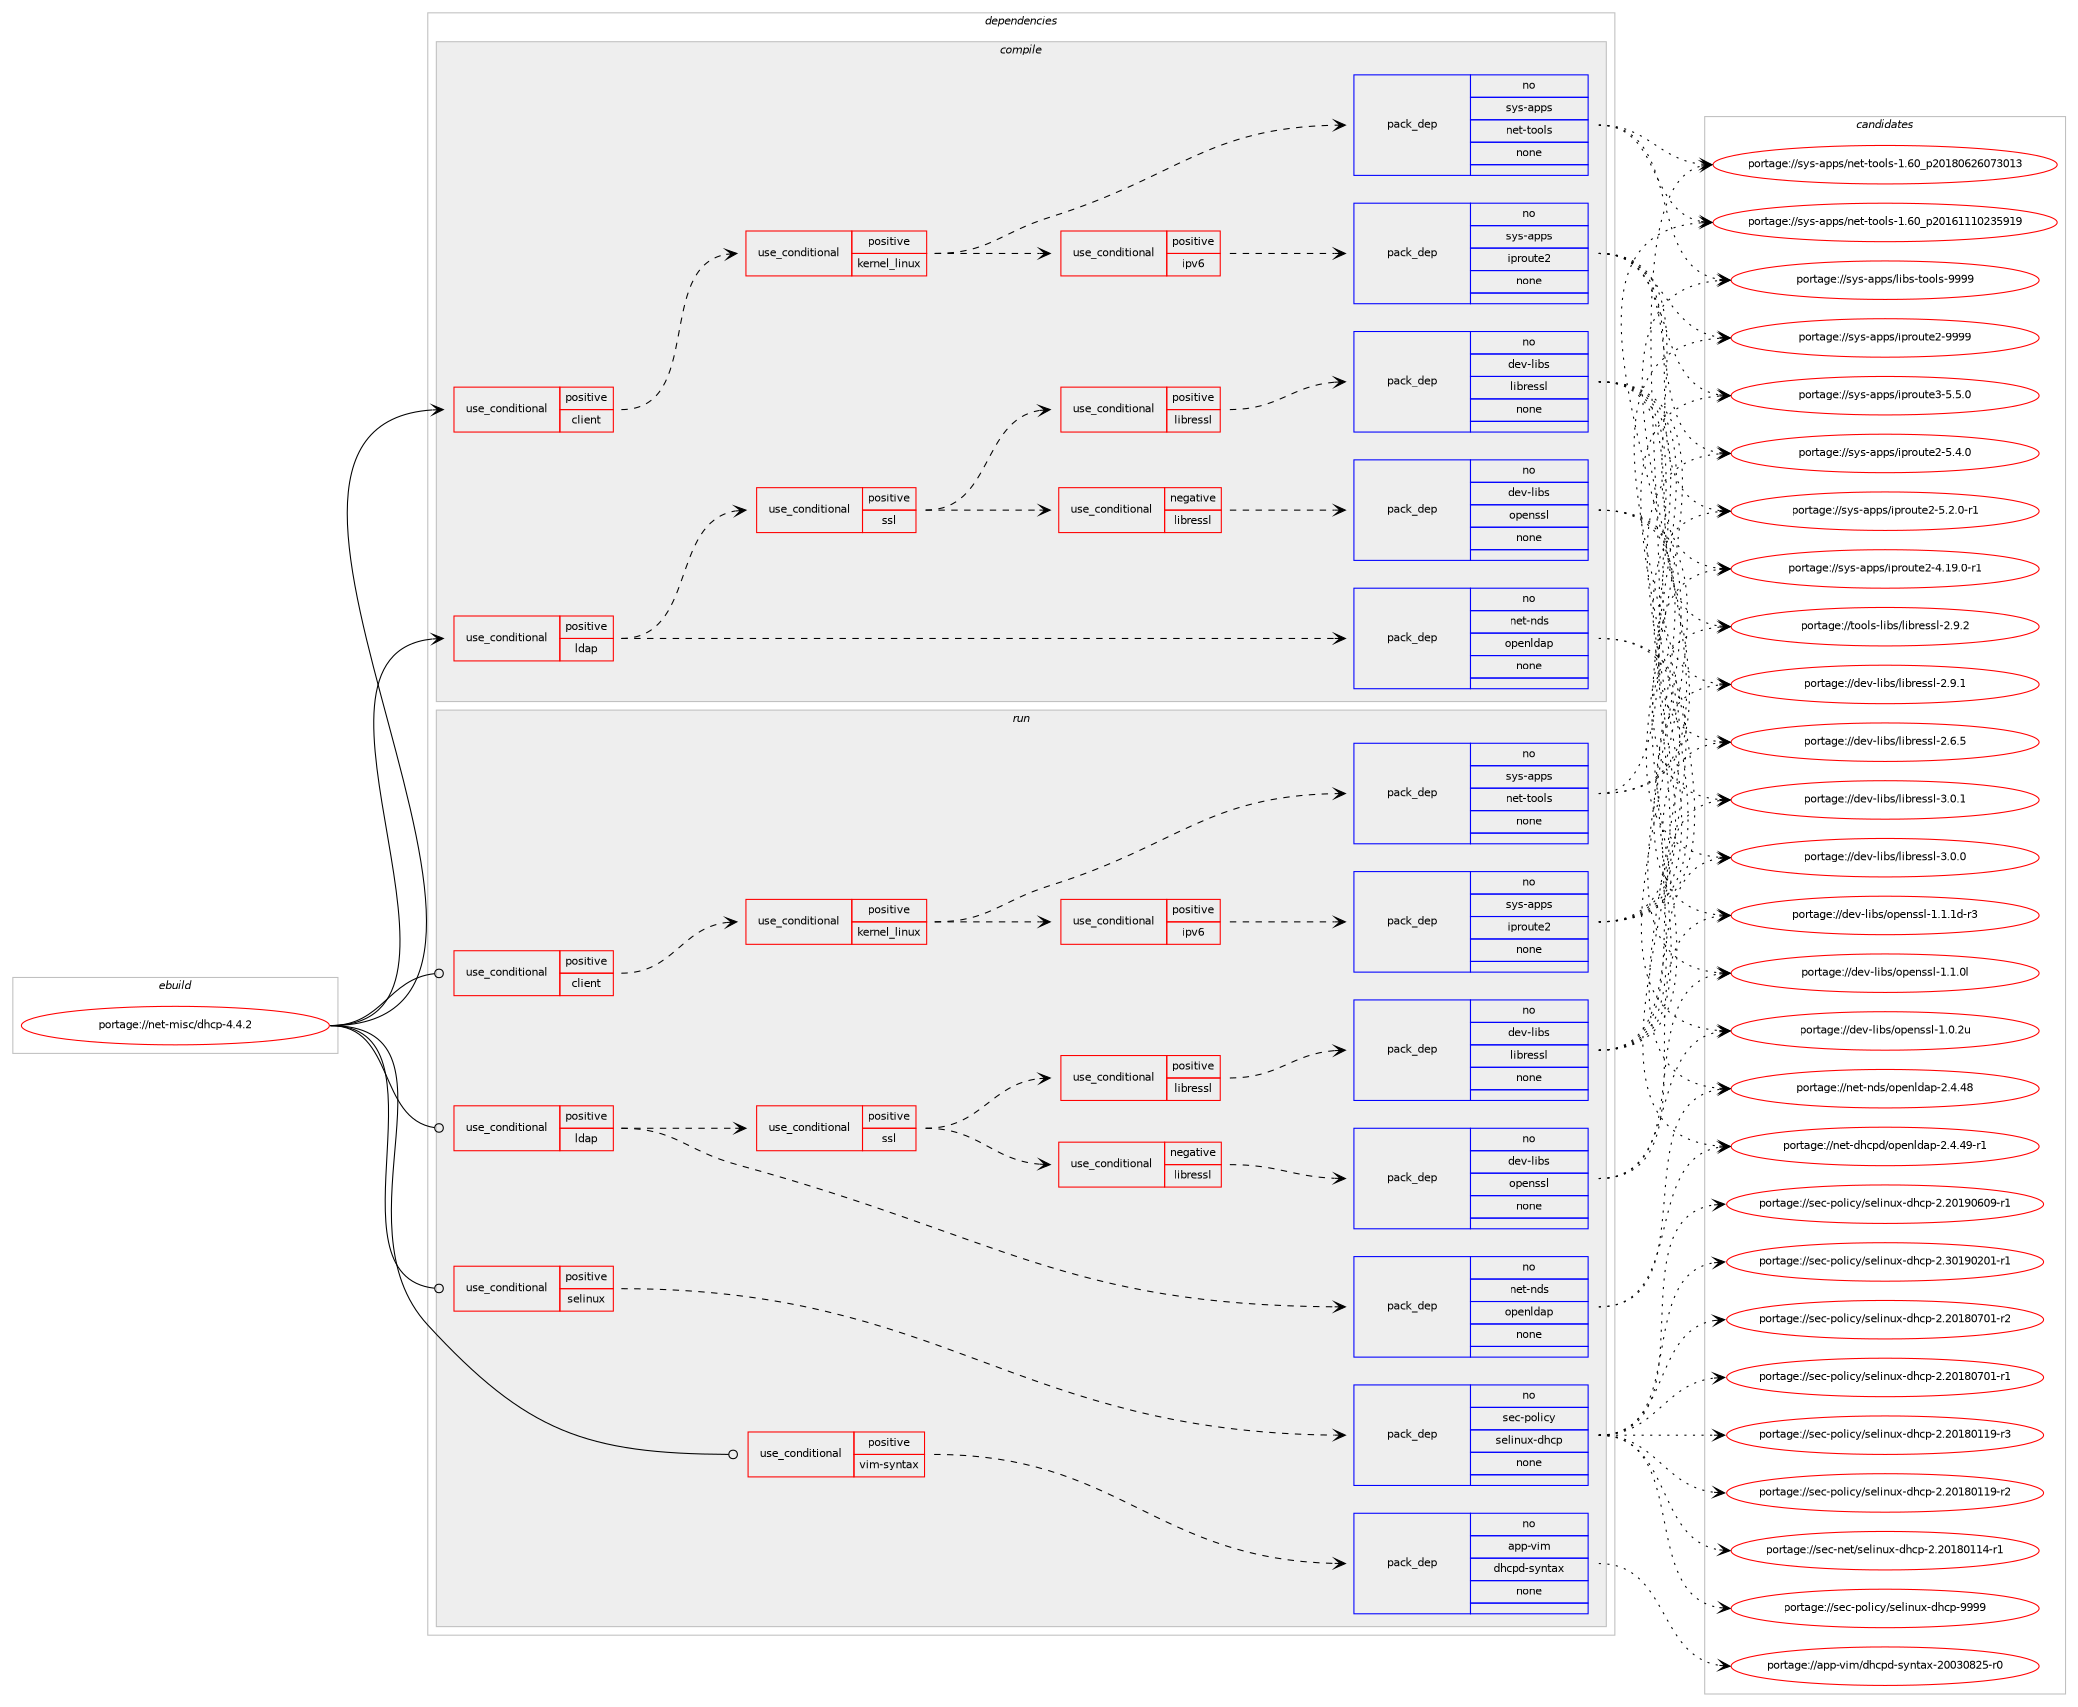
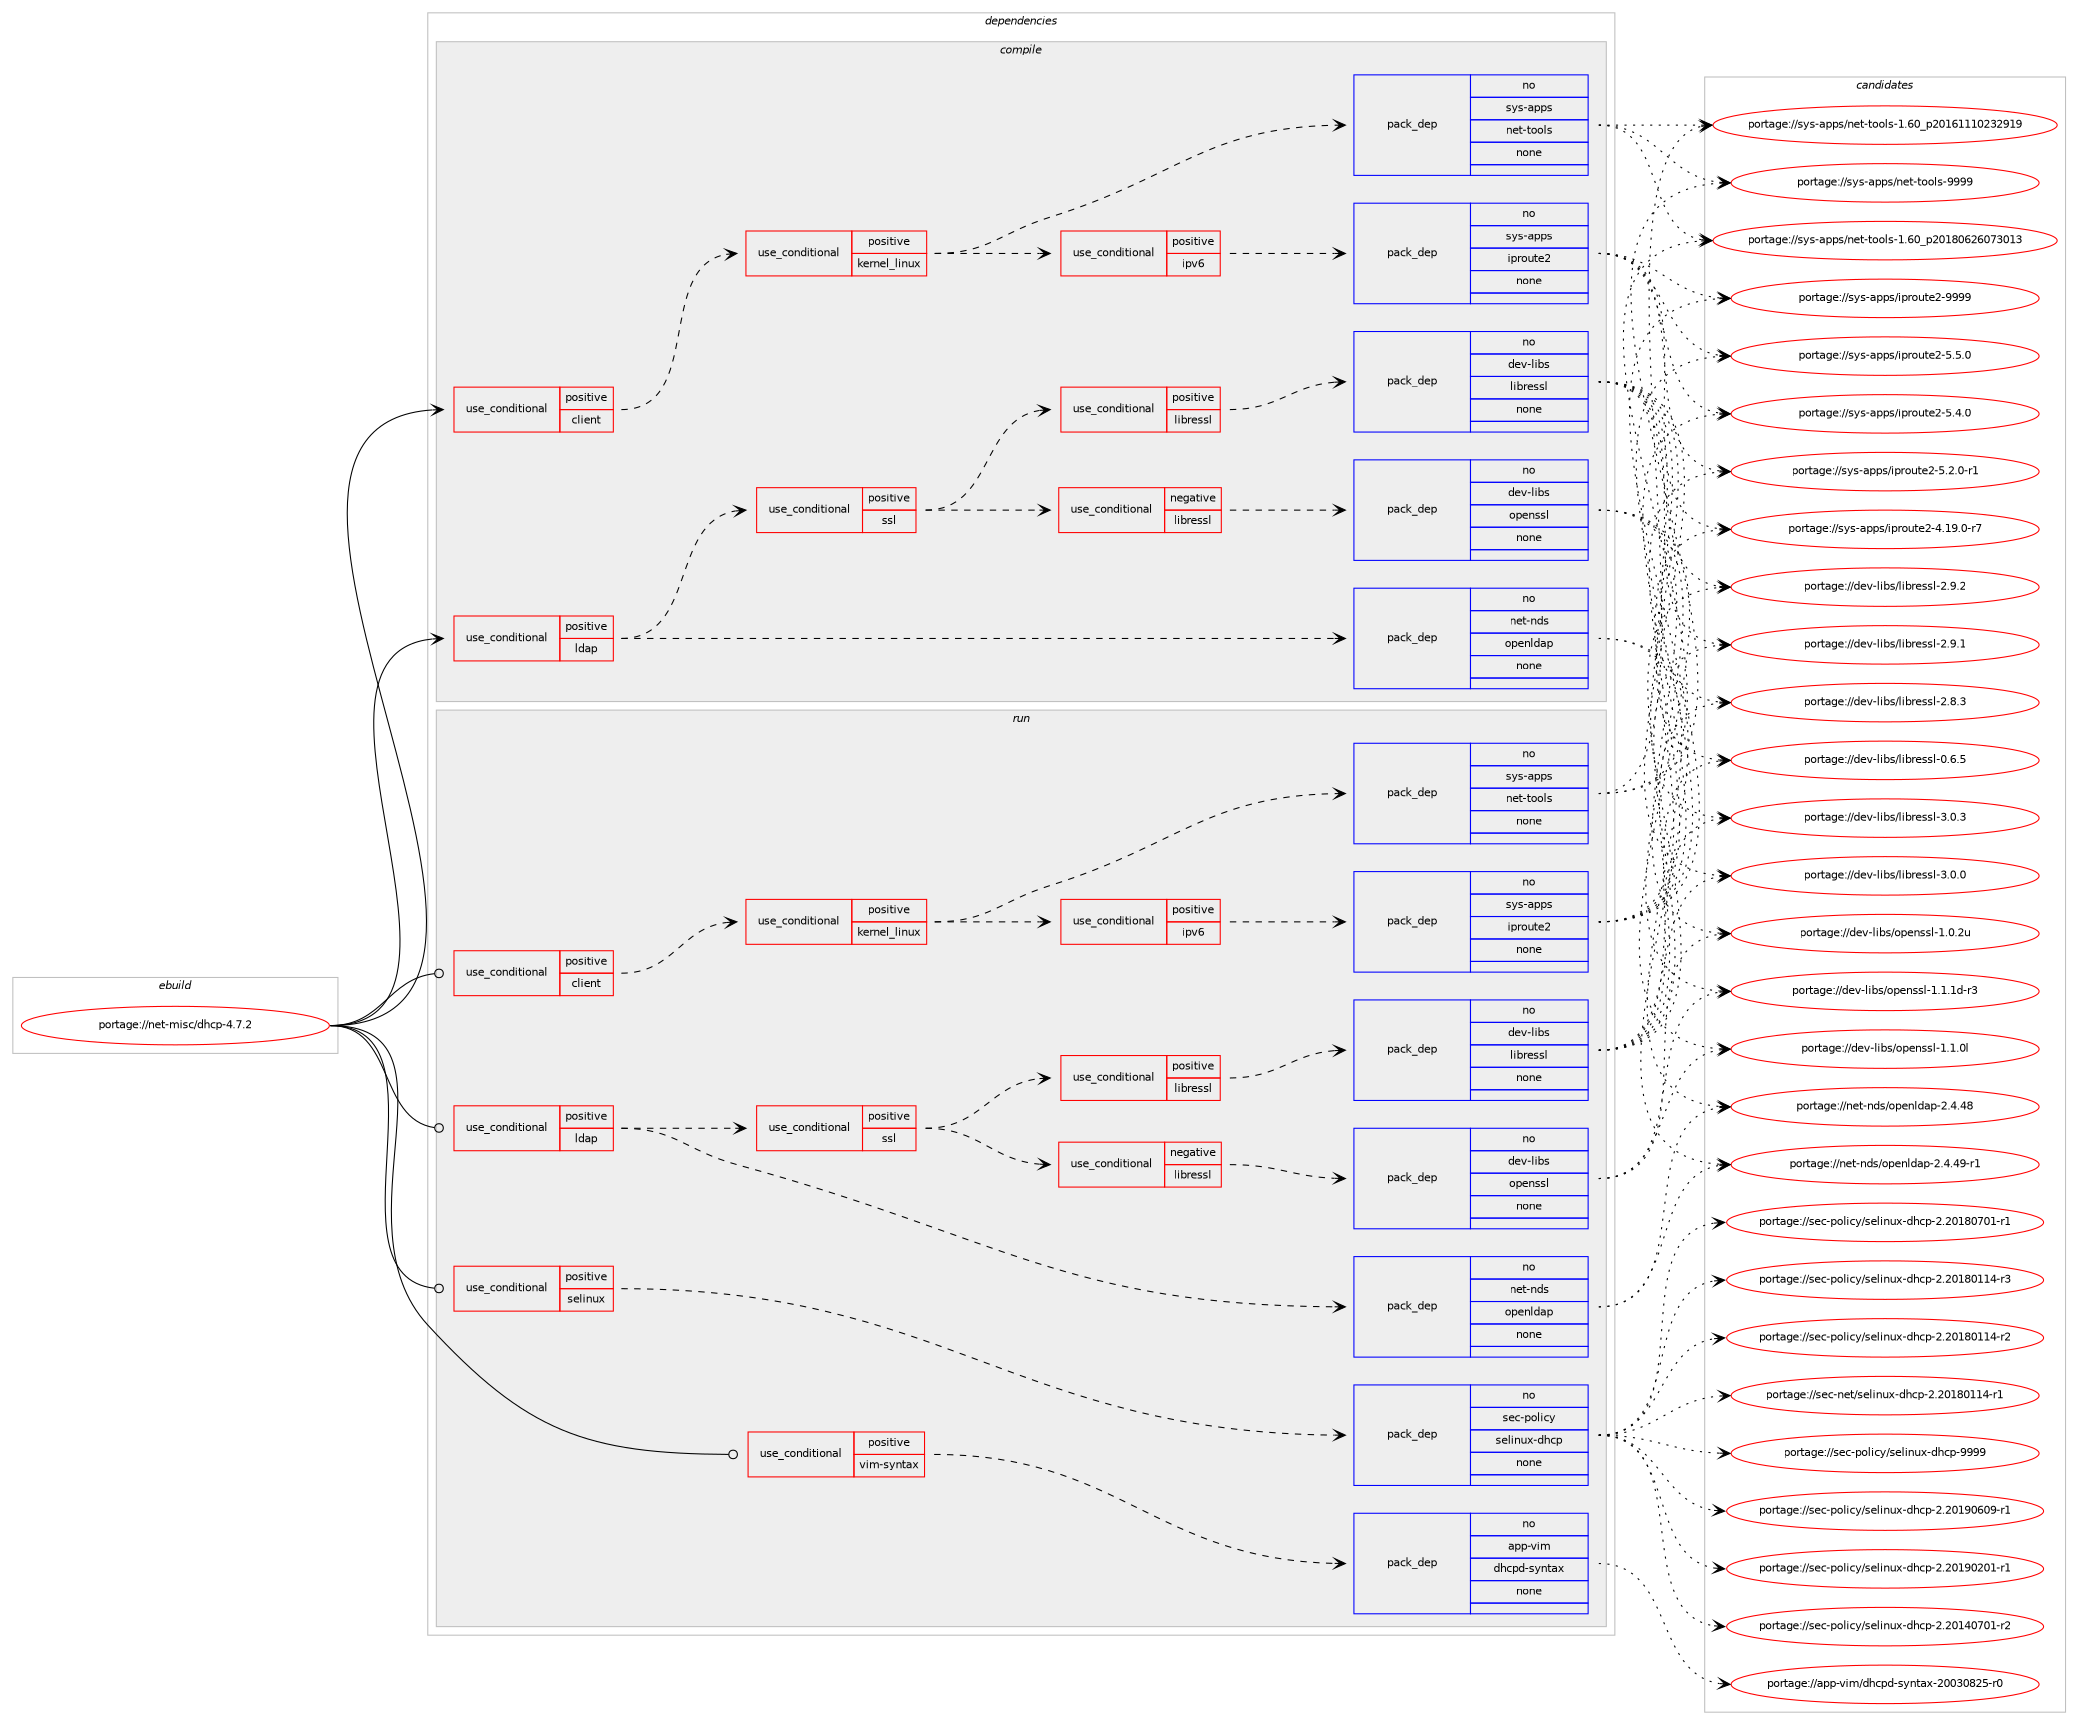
(1885, 222) -> (1885, 125)
(1885, 280) -> (1885, 183)
(1885, 396) -> (1885, 356)
(1885, 569) -> (1885, 529)
(1885, 627) -> (1885, 587)
none -> (1885, 703)
(1885, 742) -> (1885, 760)
(1885, 800) -> (1885, 818)
(175, 1026) -> (175, 1026)
(1885, 1146) -> (1885, 1165)
(1885, 1262) -> (1885, 1569)
(1885, 1320) -> (1885, 1627)
(1885, 1435) -> (1885, 1280)
(1885, 1493) -> (1885, 1338)
